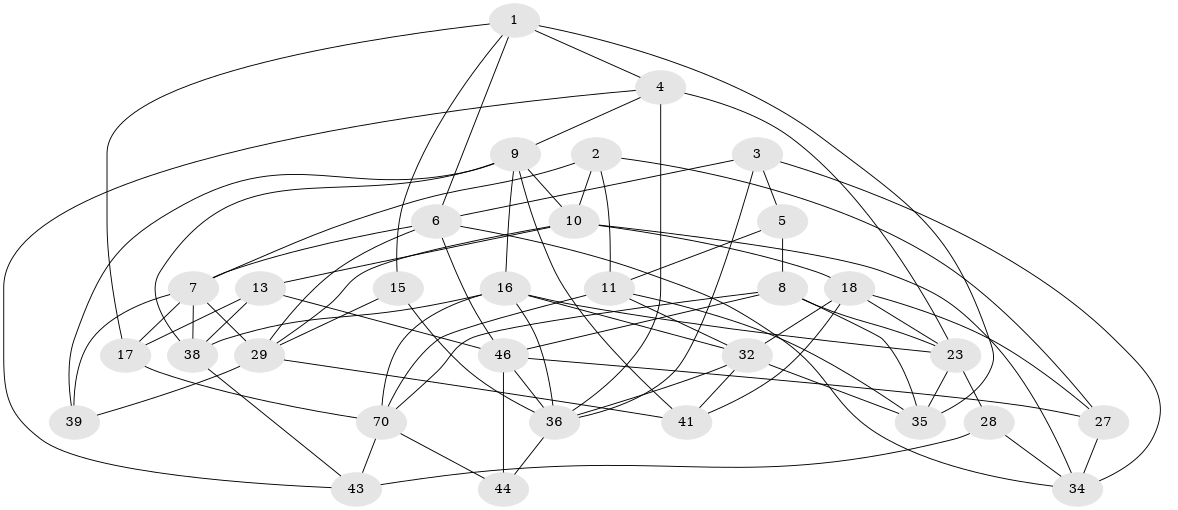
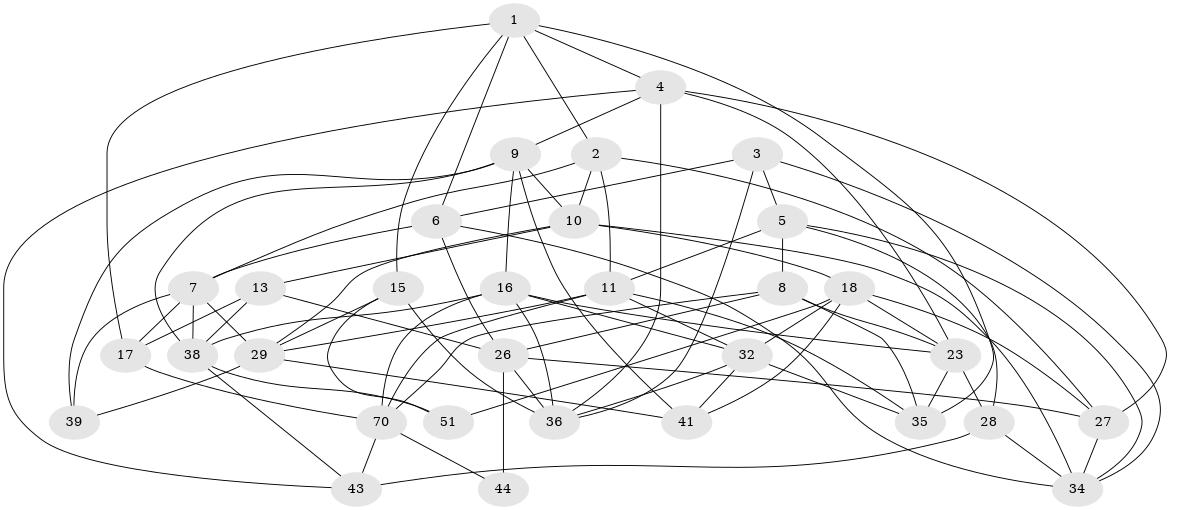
none -> (555, 87)
none -> (992, 186)
(322, 282) -> (435, 325)
none -> (938, 284)
none -> (1034, 302)
(503, 355) -> (503, 355)
none -> (449, 422)
(529, 456) -> none
